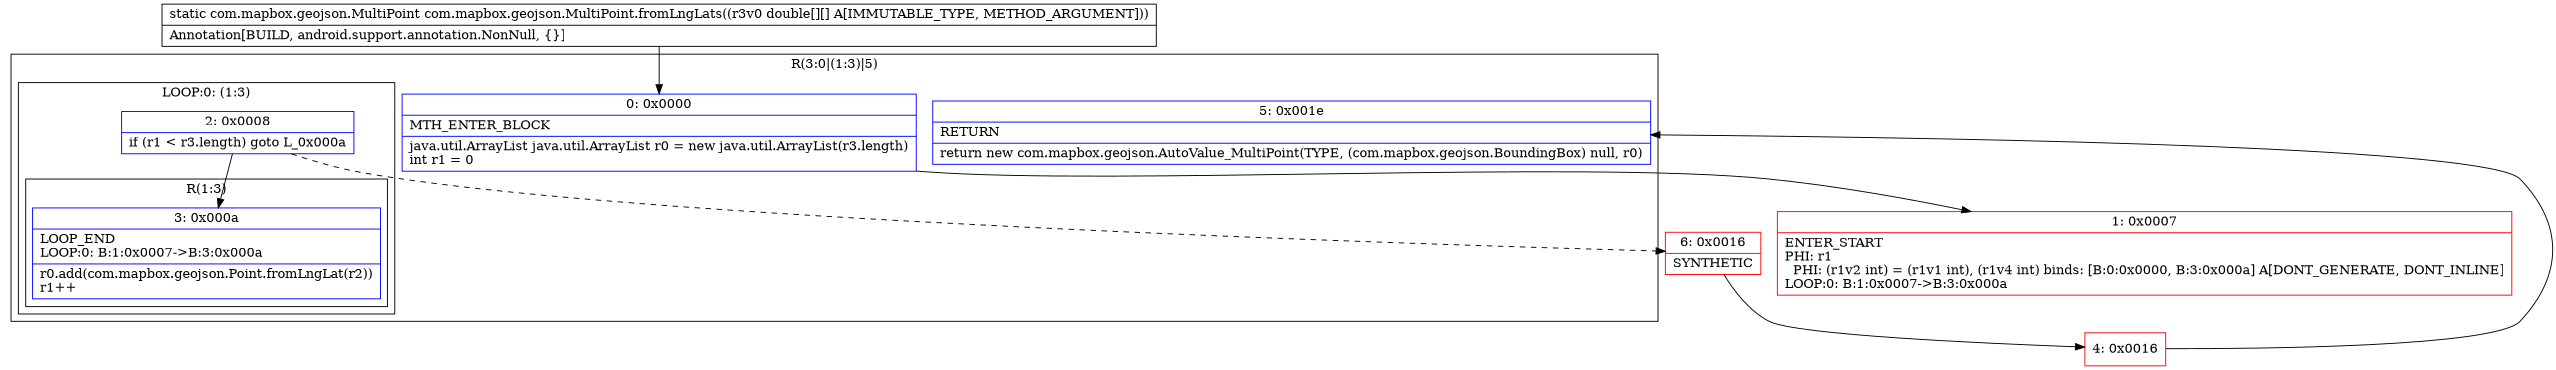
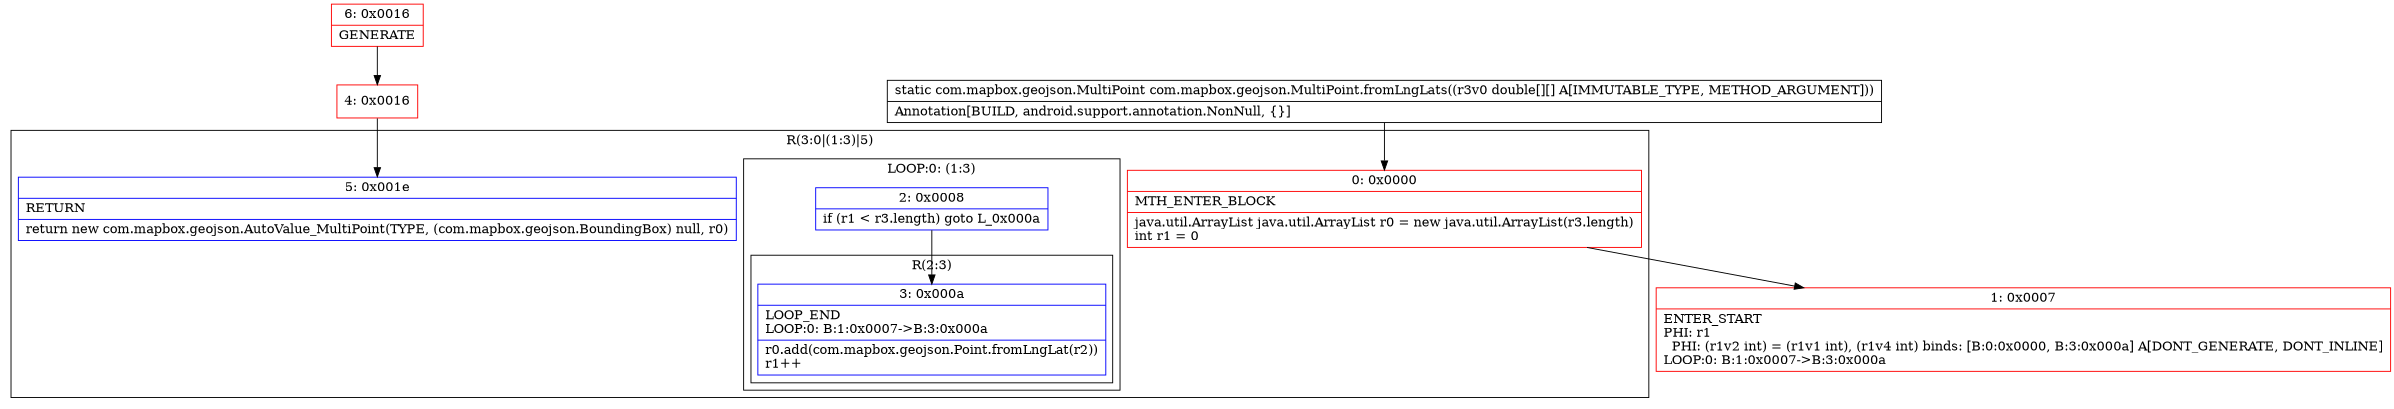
(659, 133) -> (1384, 209)
(207, 190) -> (932, 266)
(971, 224) -> none
(1713, 263) -> (377, 35)
